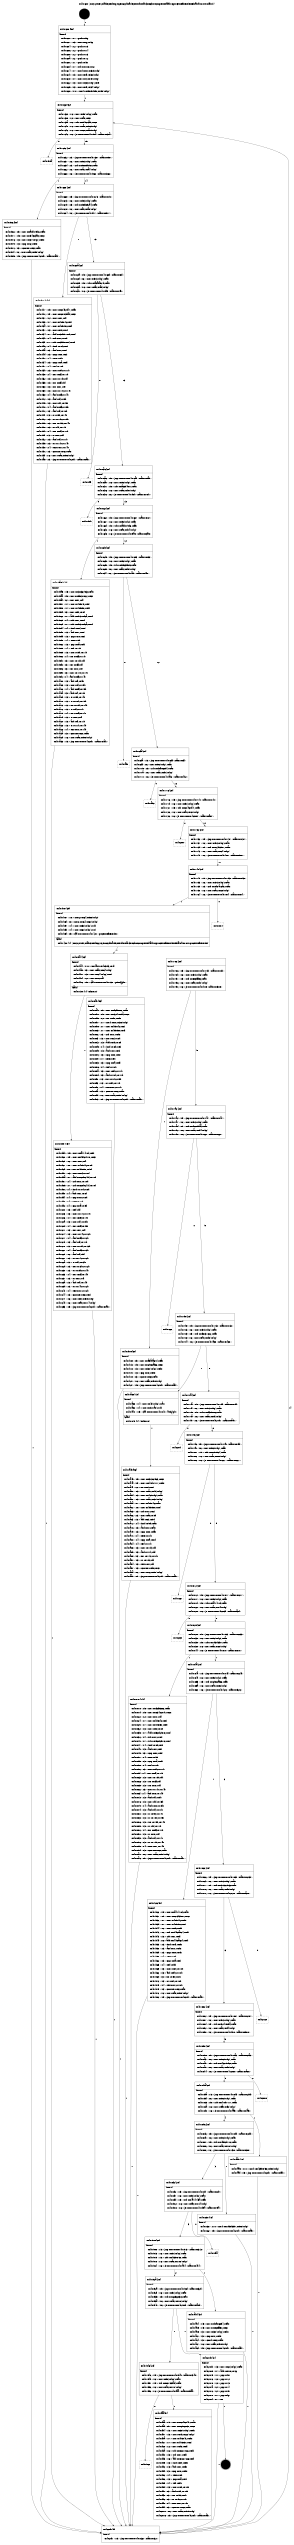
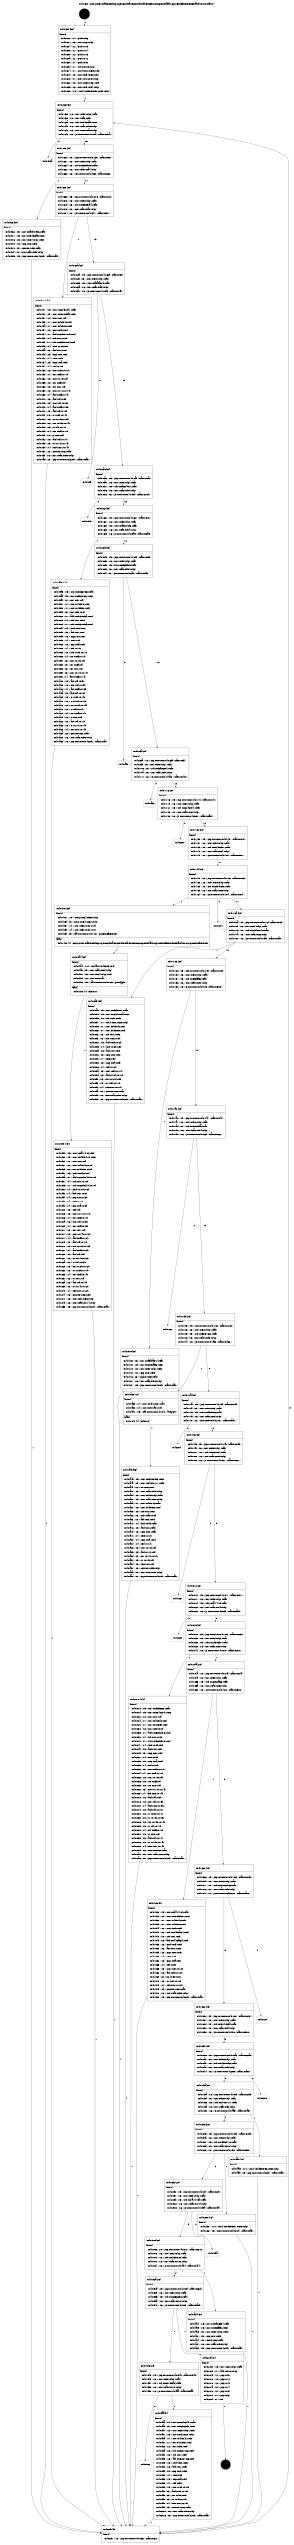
none -> (255, 926)
(216, 2489) -> (150, 2522)
